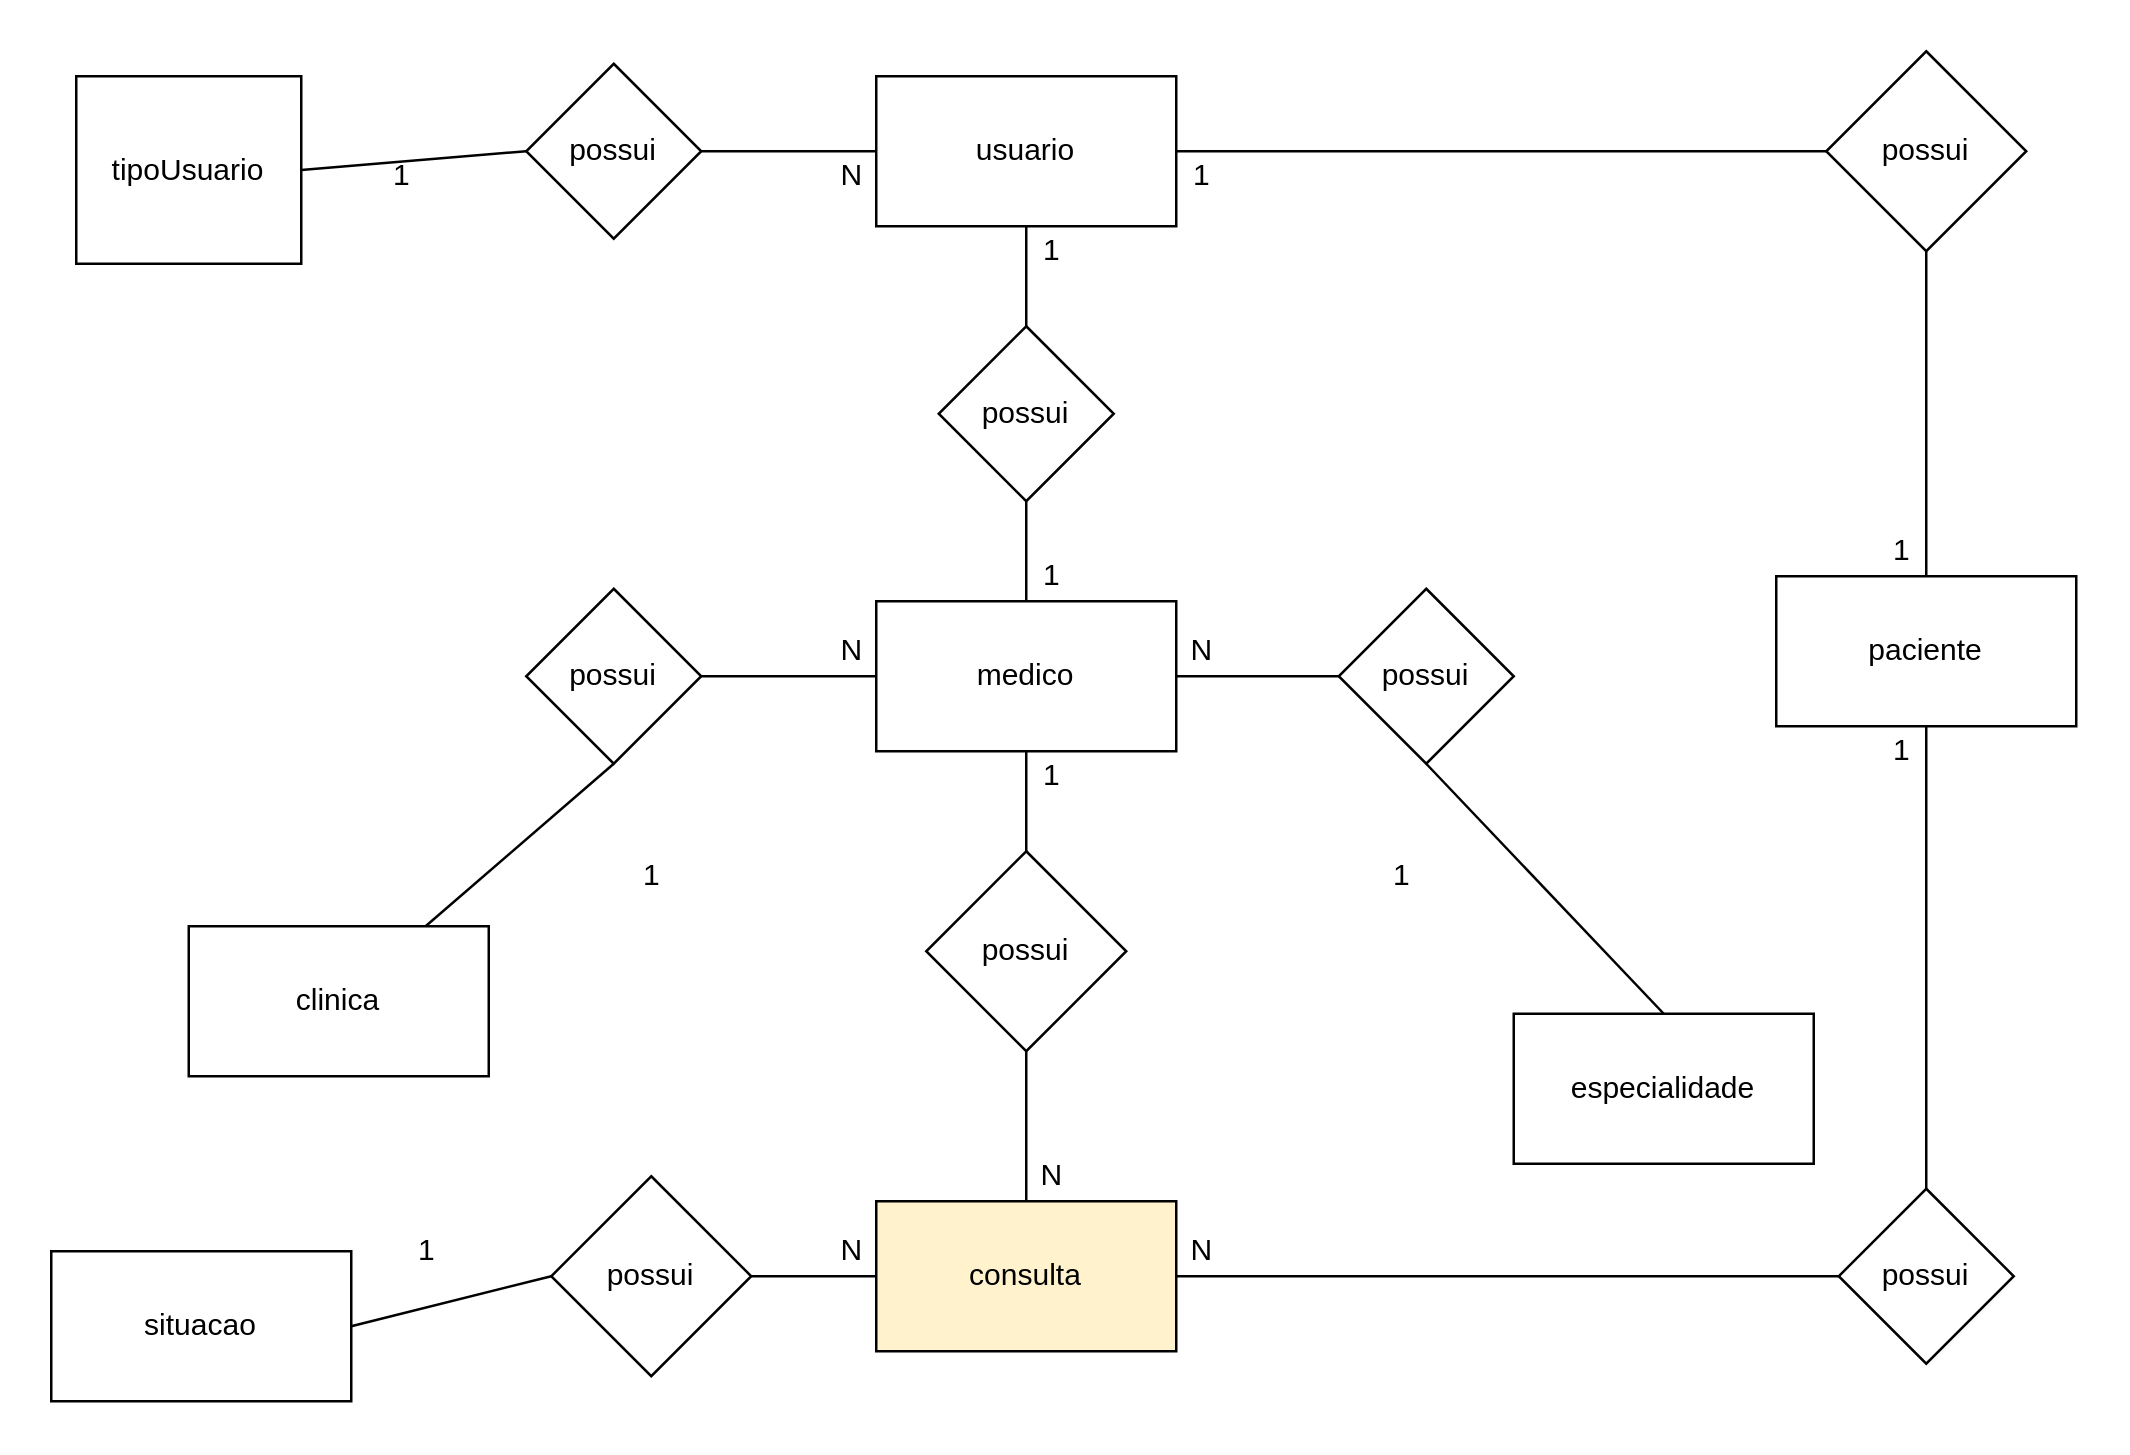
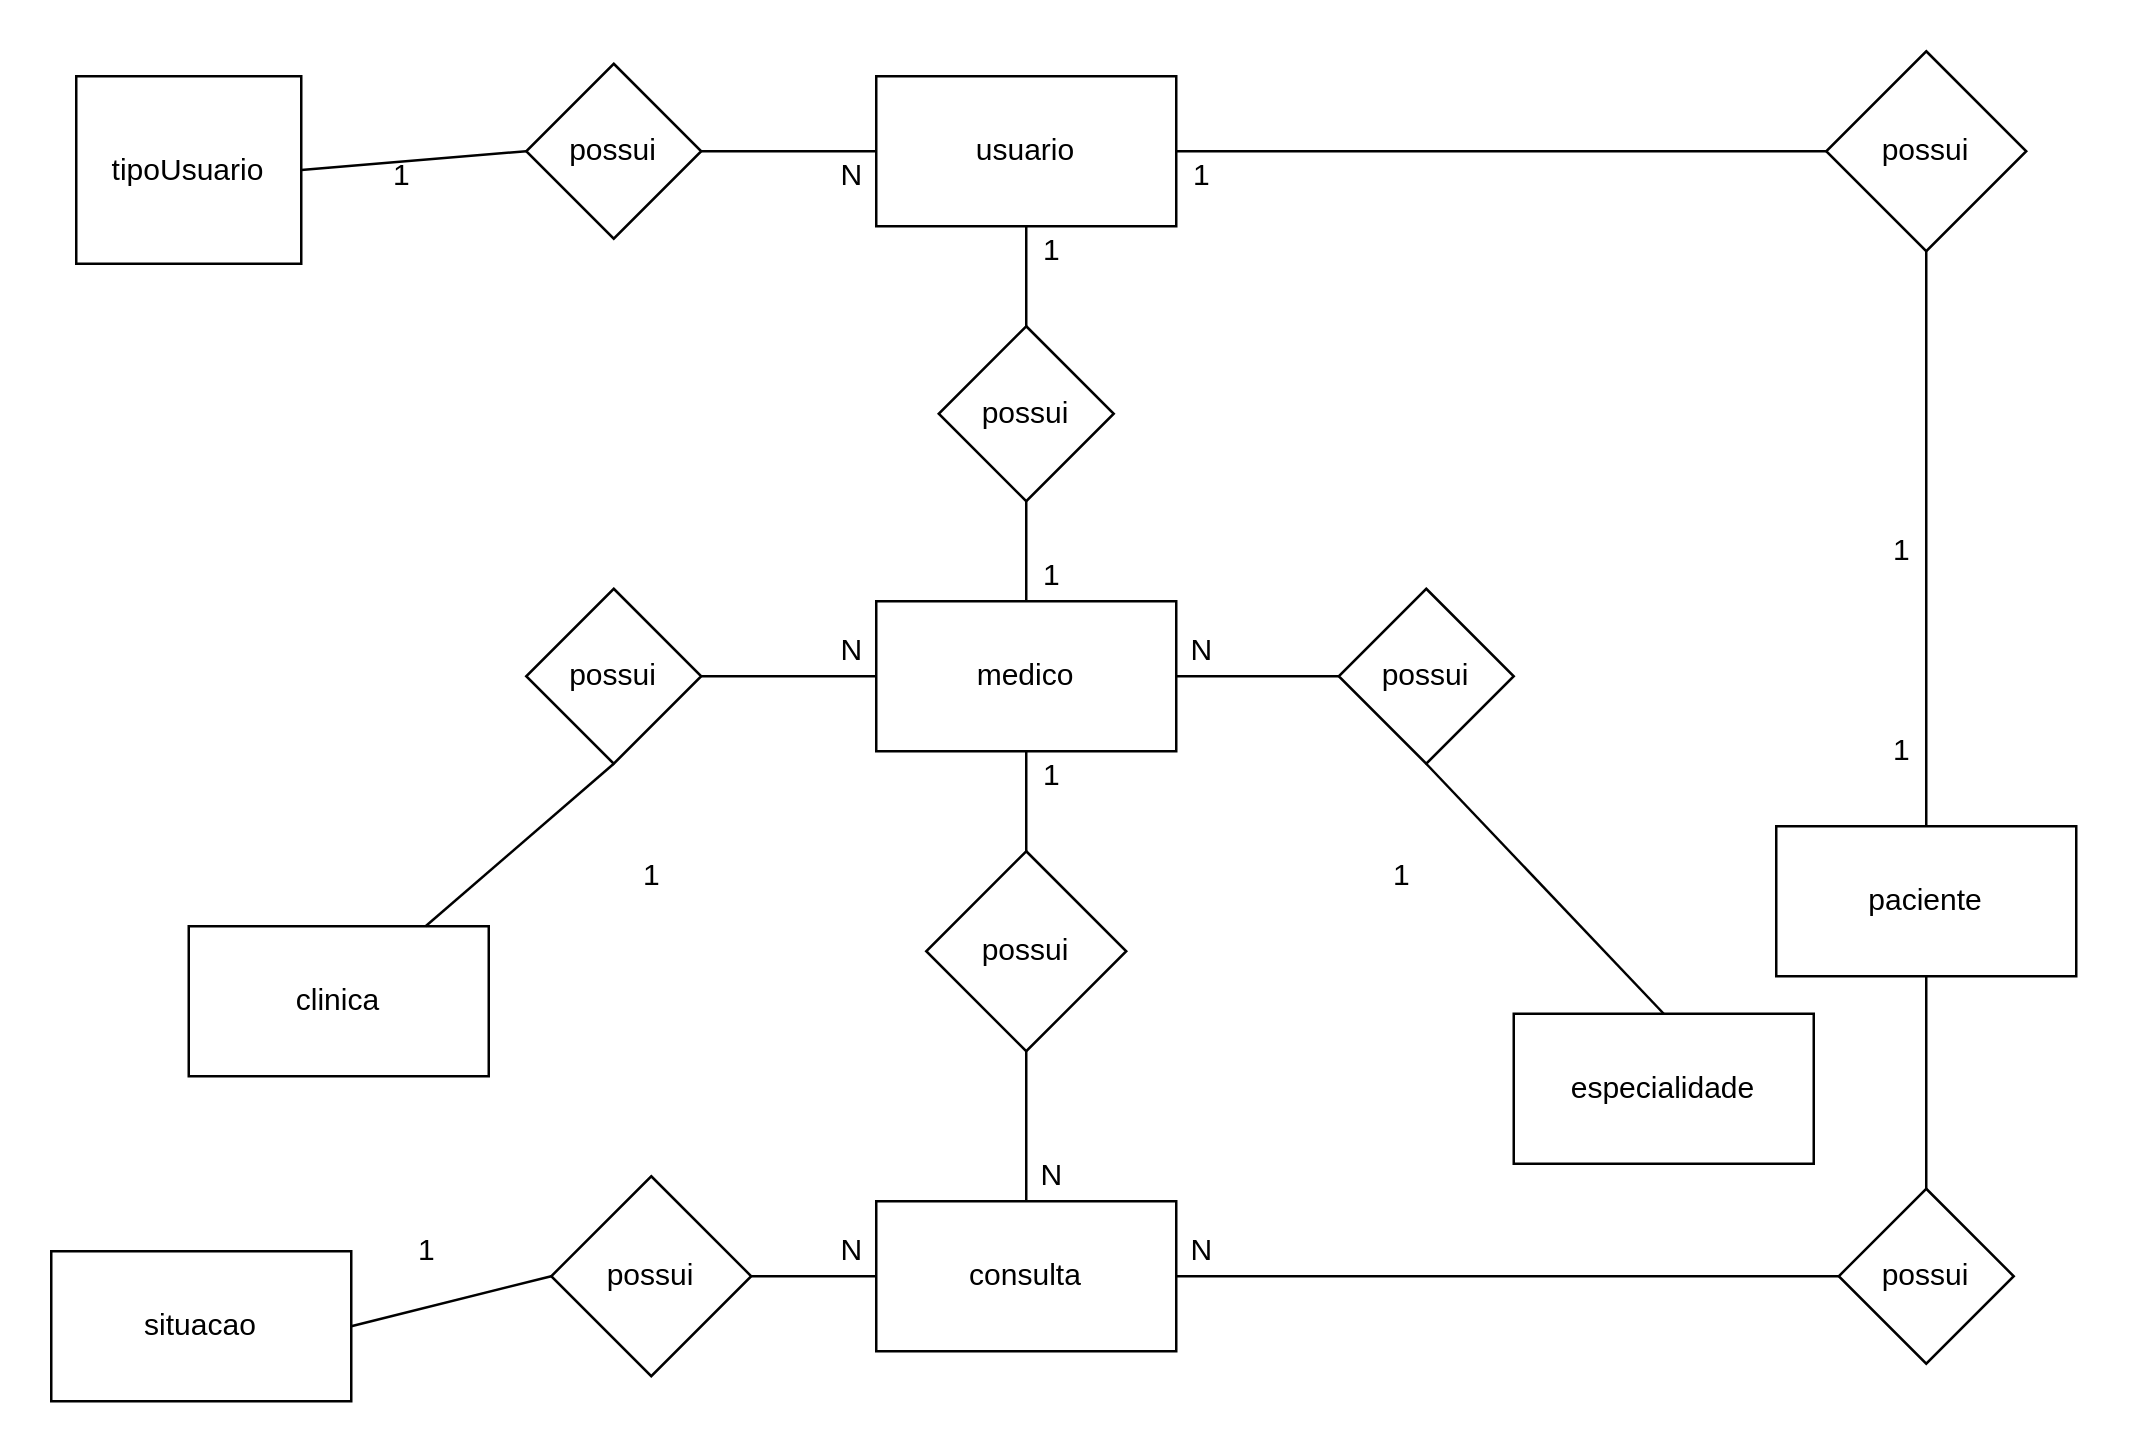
(1926, 651) -> (1926, 901)
(1026, 1276) -> (1026, 1276)
